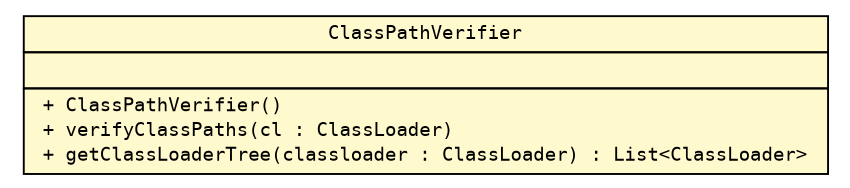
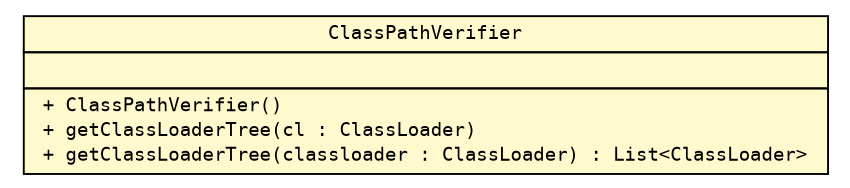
(249, 130) -> (260, 130)
